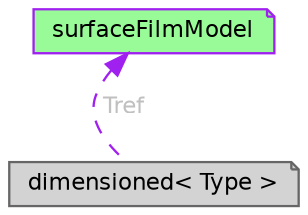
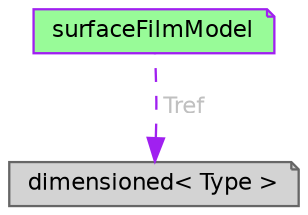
(95, 119) -> (156, 96)
